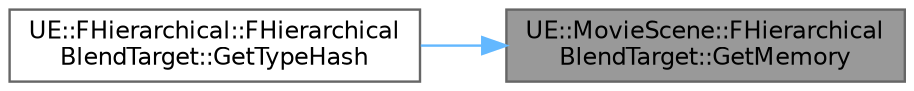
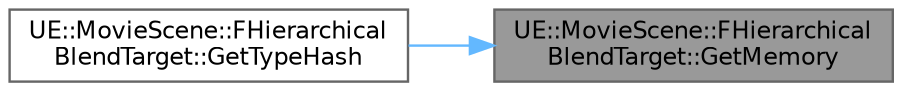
(215, 46) -> (209, 46)
